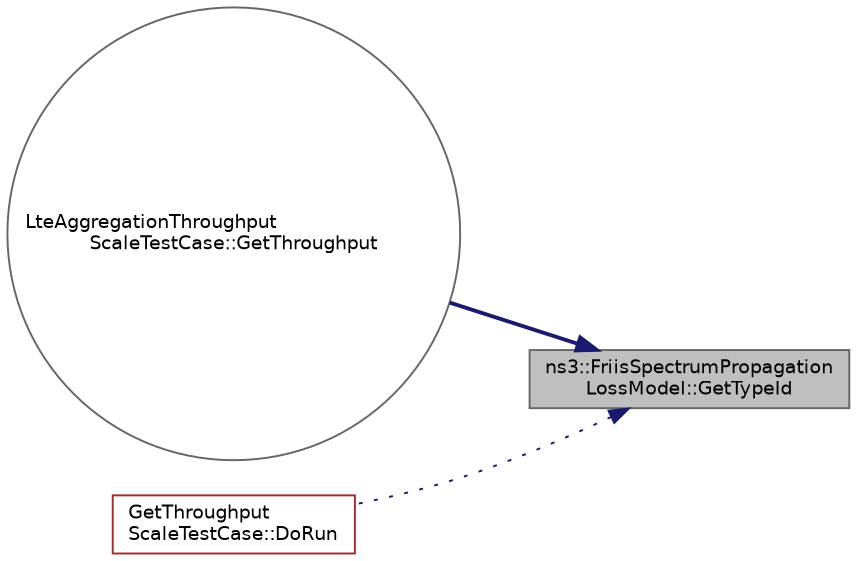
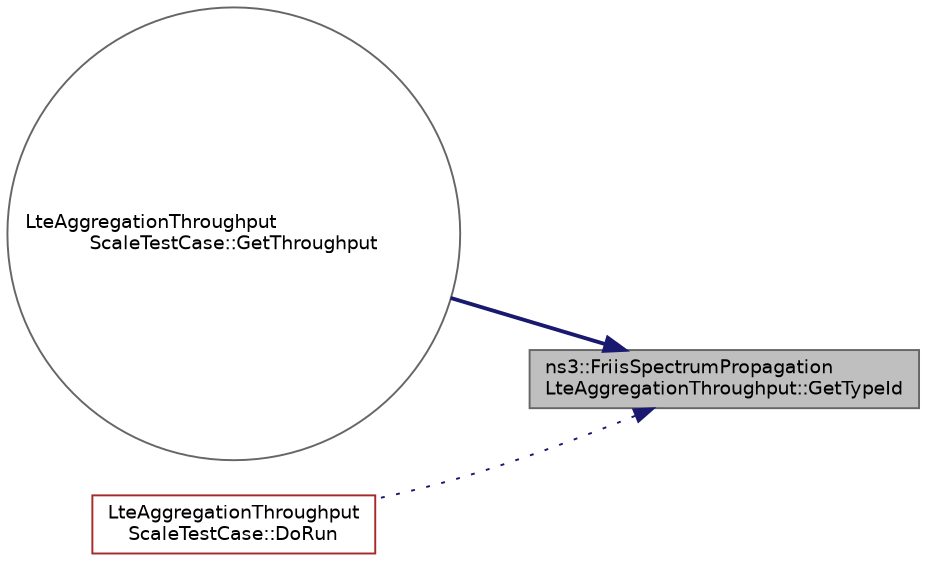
(689, 379) -> (724, 379)
(234, 524) -> (234, 524)
